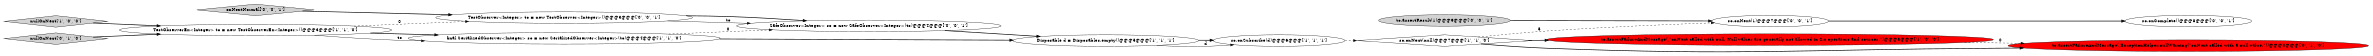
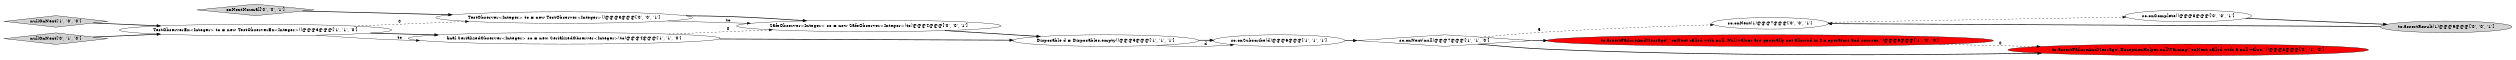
(1975, 21) -> (1975, 20)
none -> (2315, 21)
(1349, 41) -> (1349, 41)
